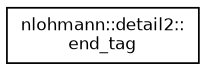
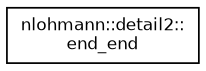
(103, 35) -> (103, 35)
